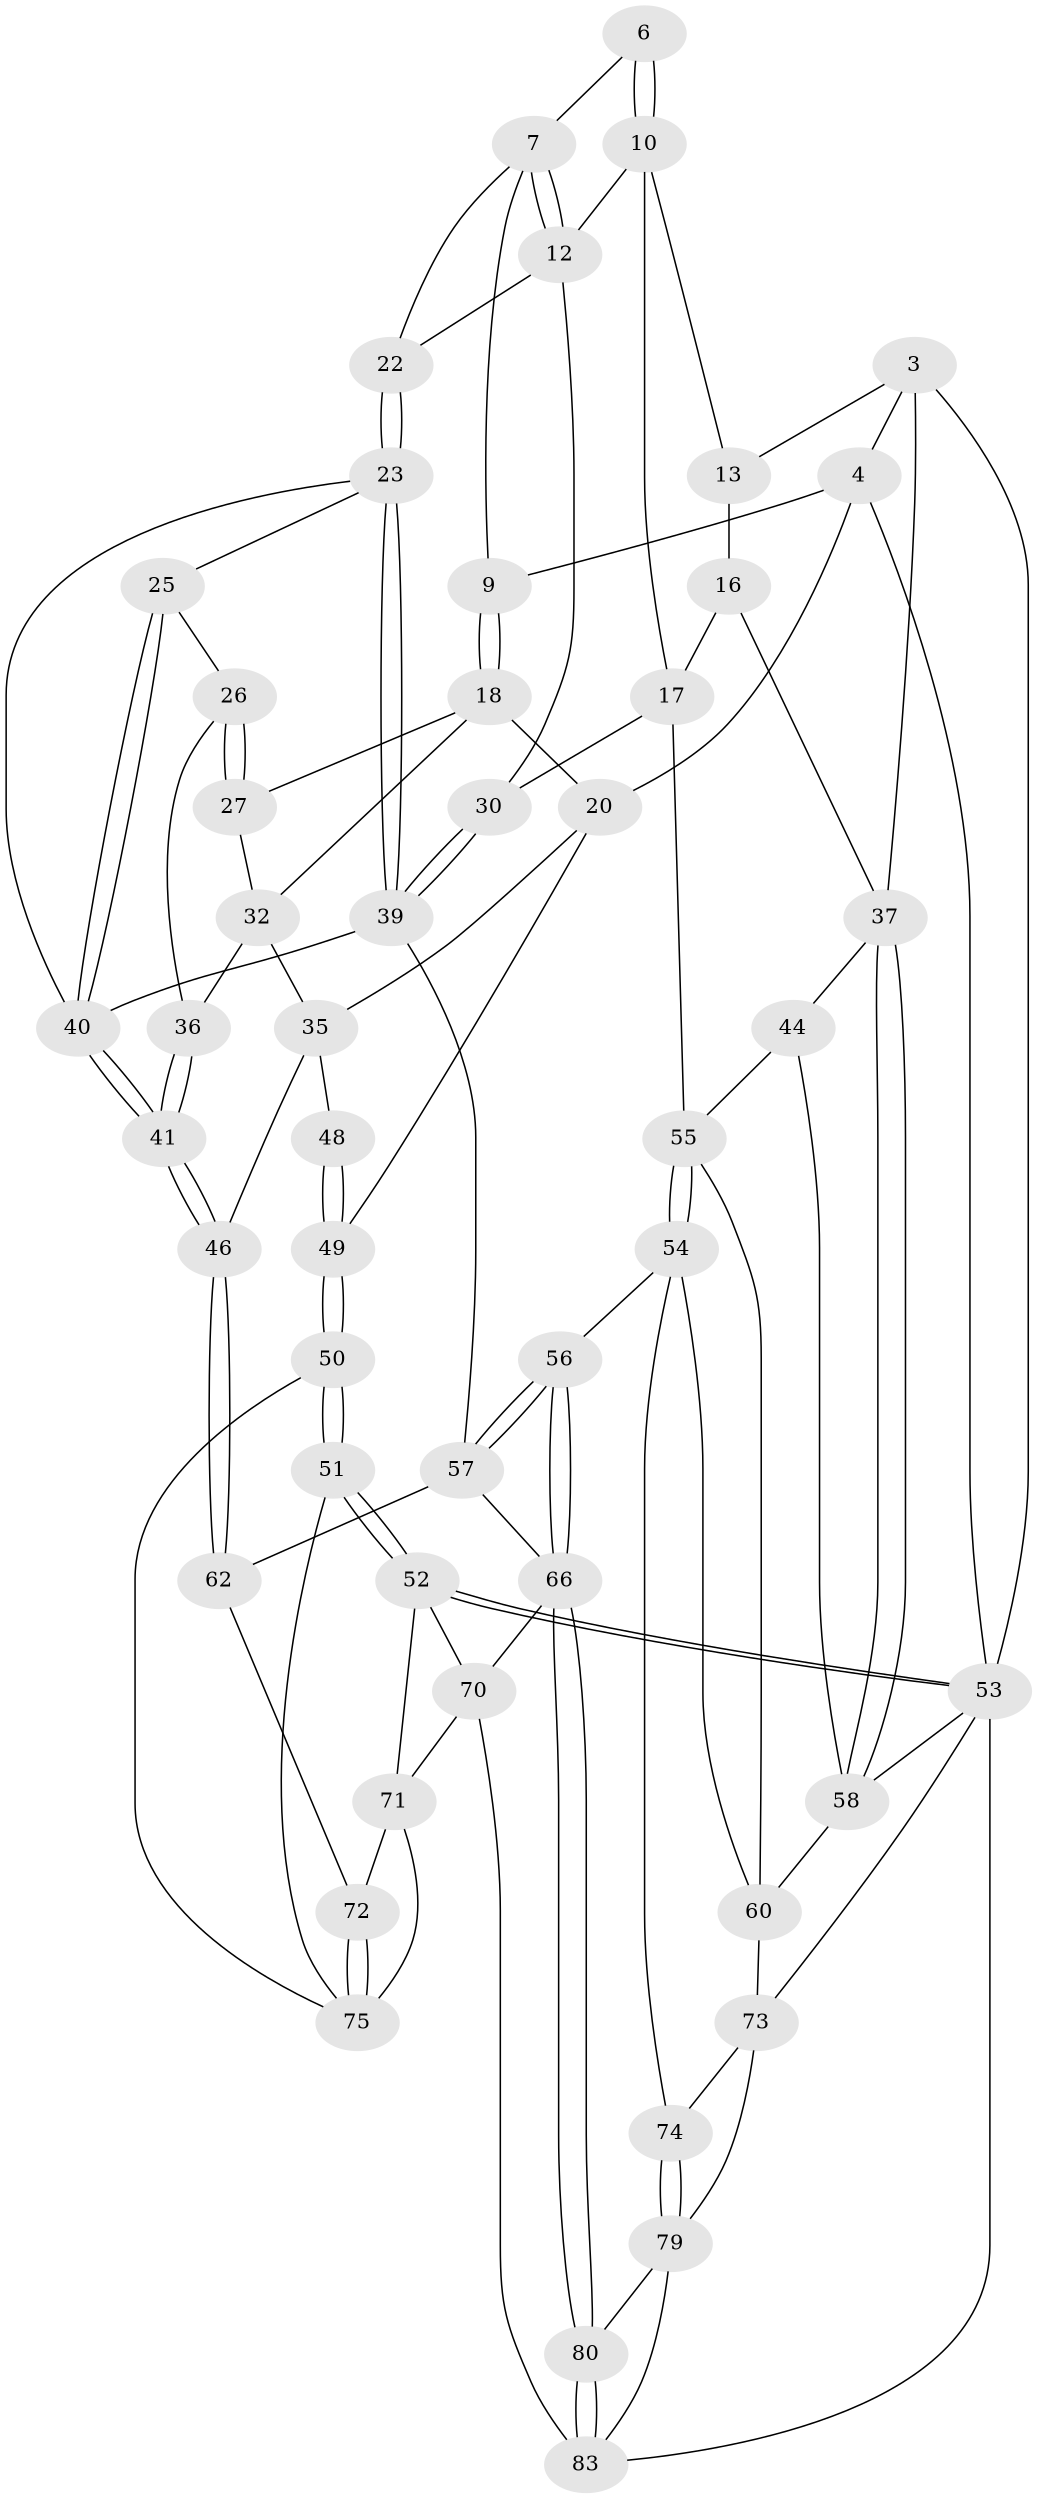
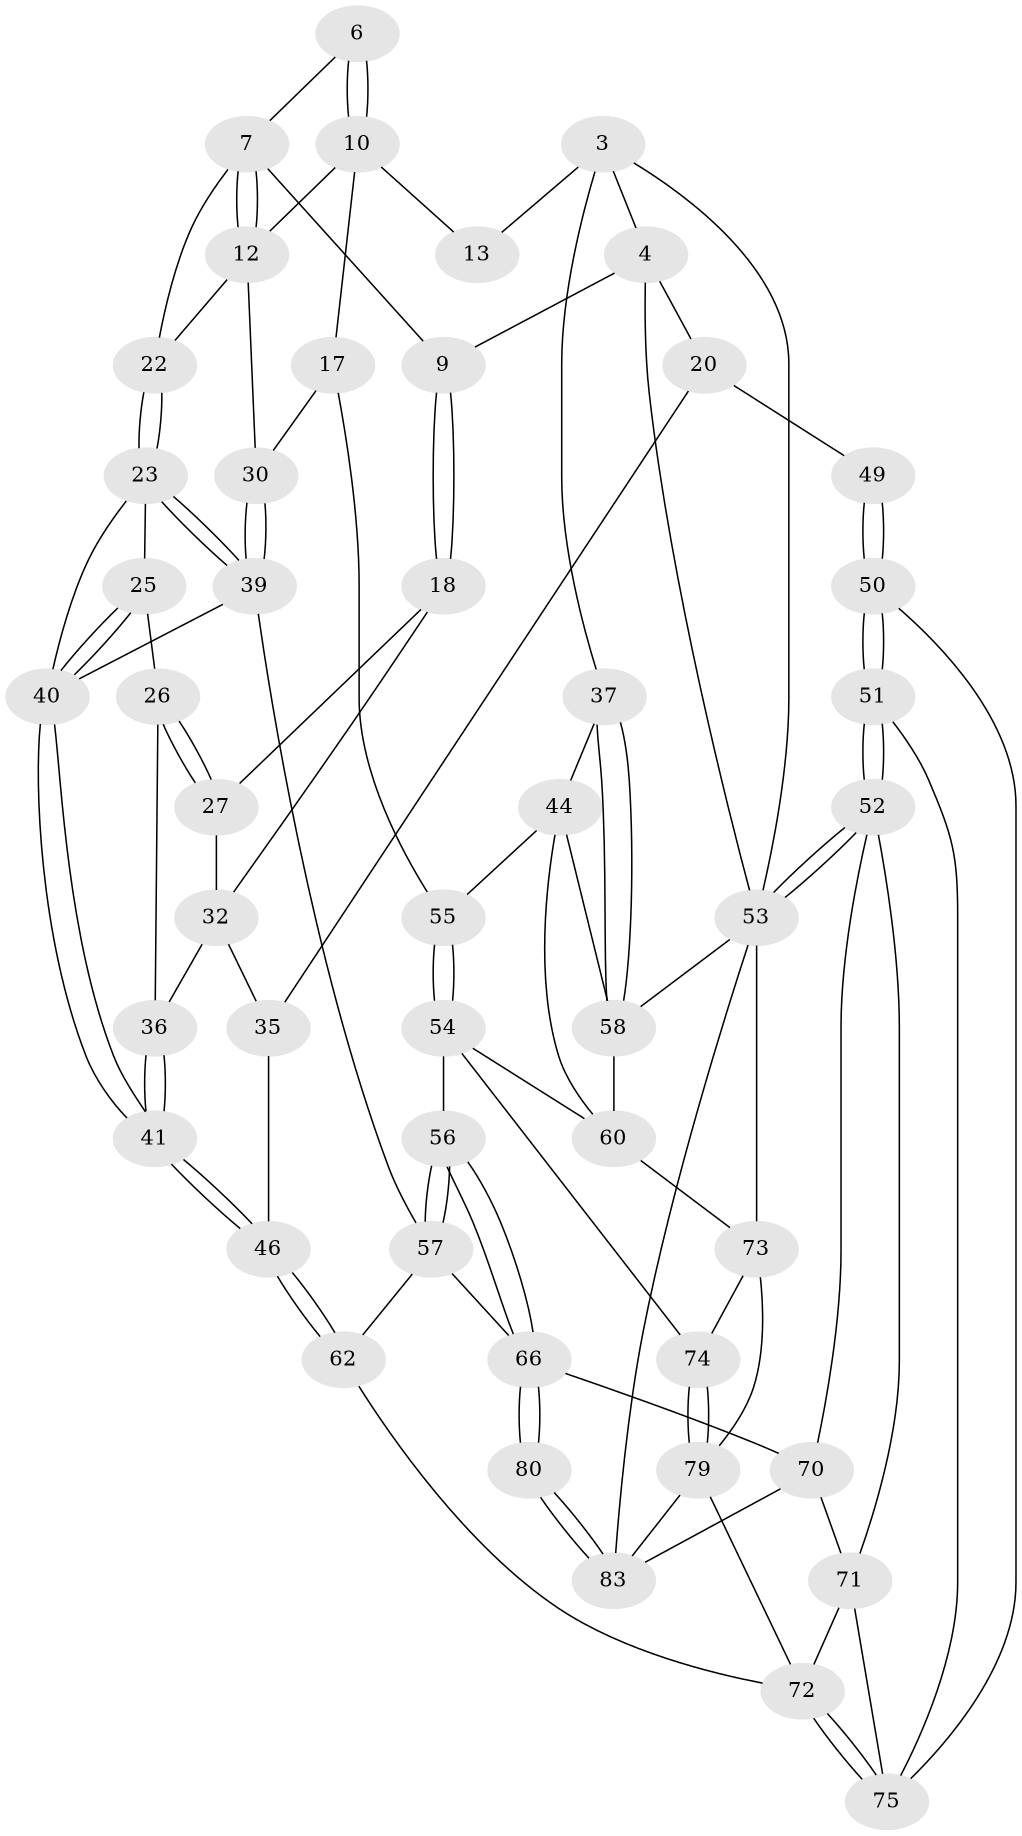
(729, 586) -> none
(545, 752) -> none
(333, 1139) -> none
(761, 1518) -> (546, 980)
(628, 2299) -> (750, 1581)
